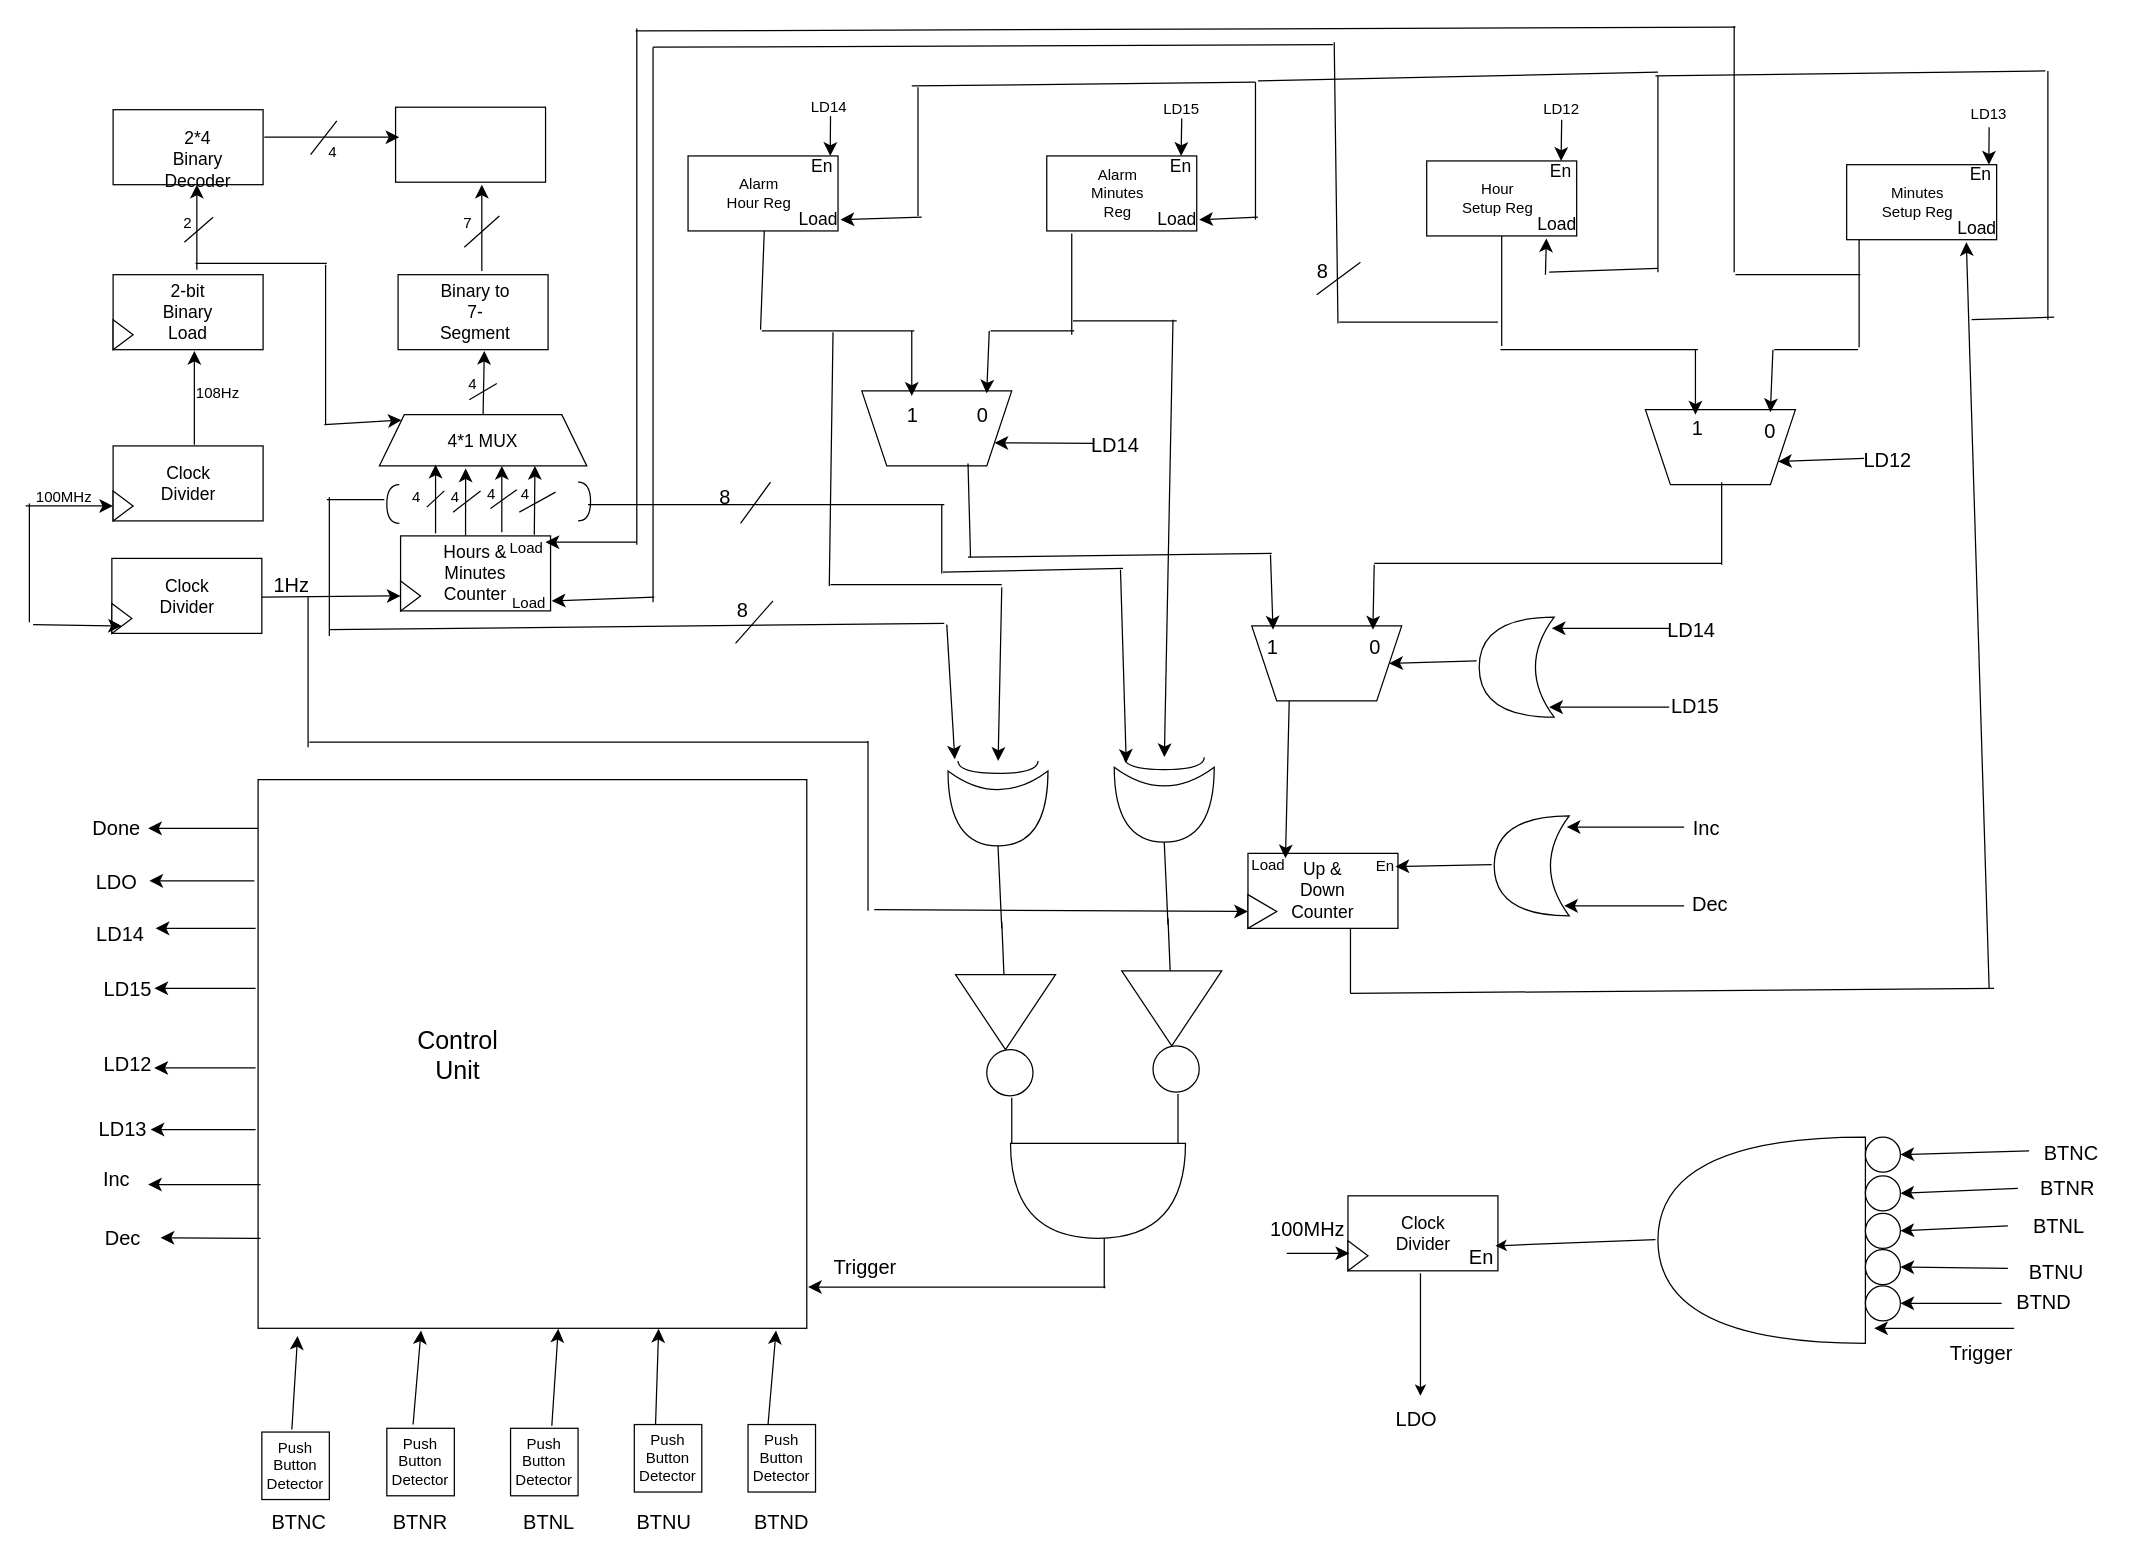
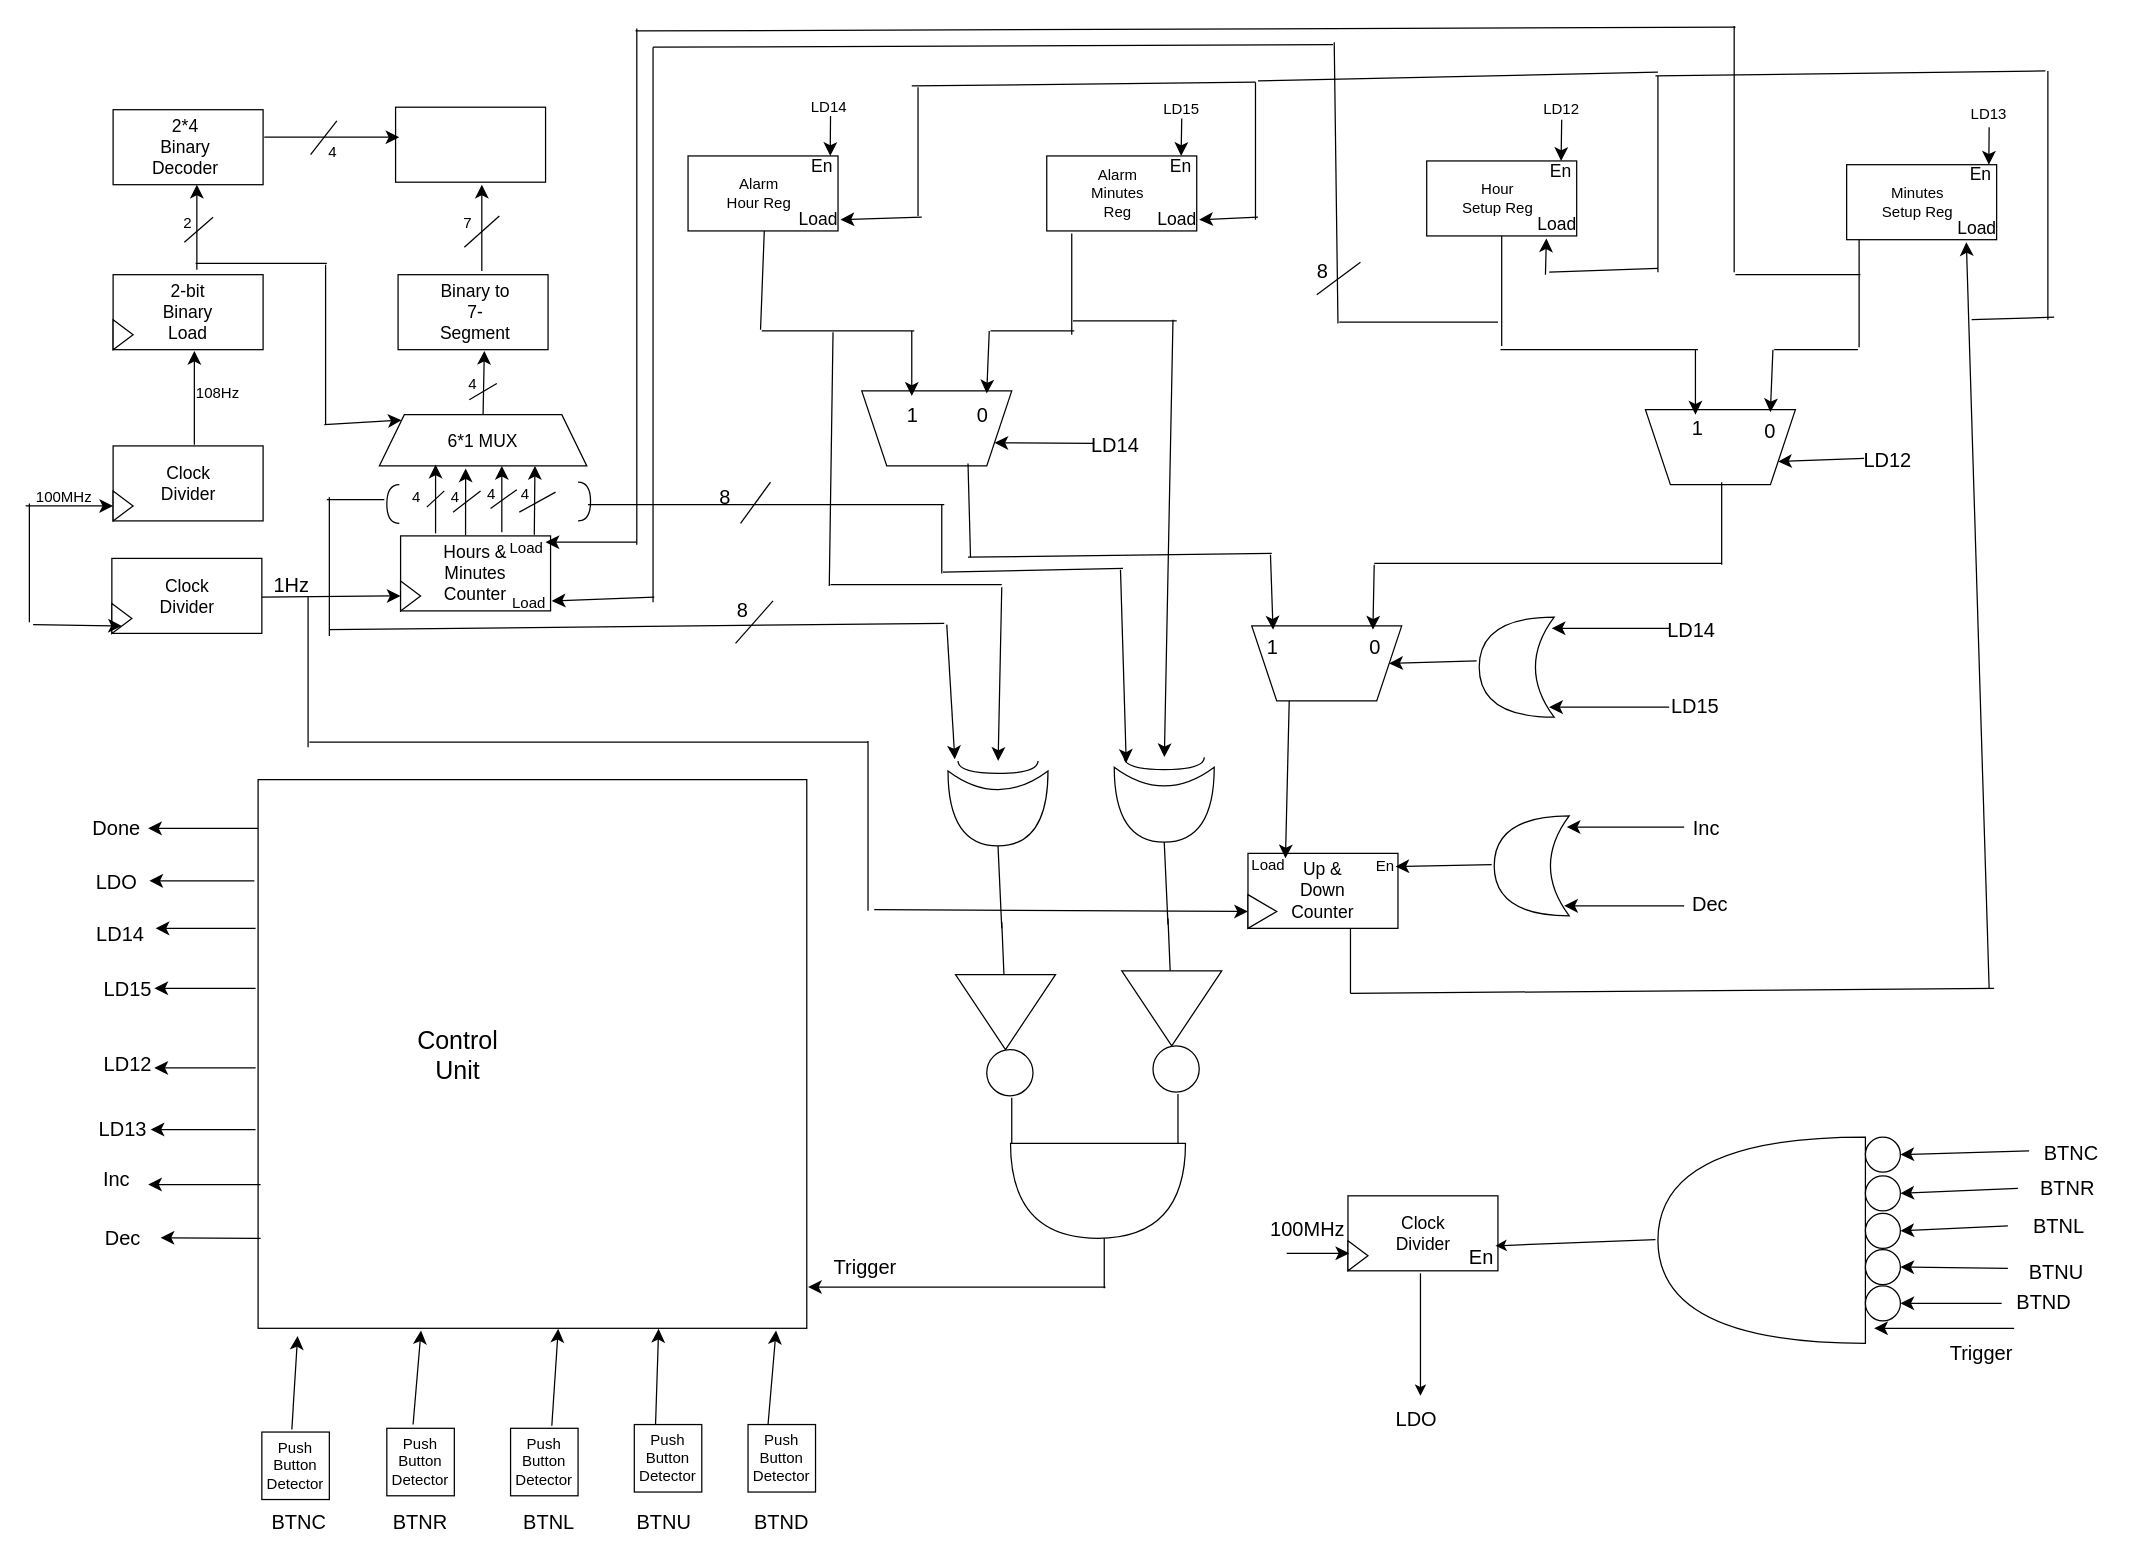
(198, 159) -> (185, 147)
(483, 441) -> (483, 441)
